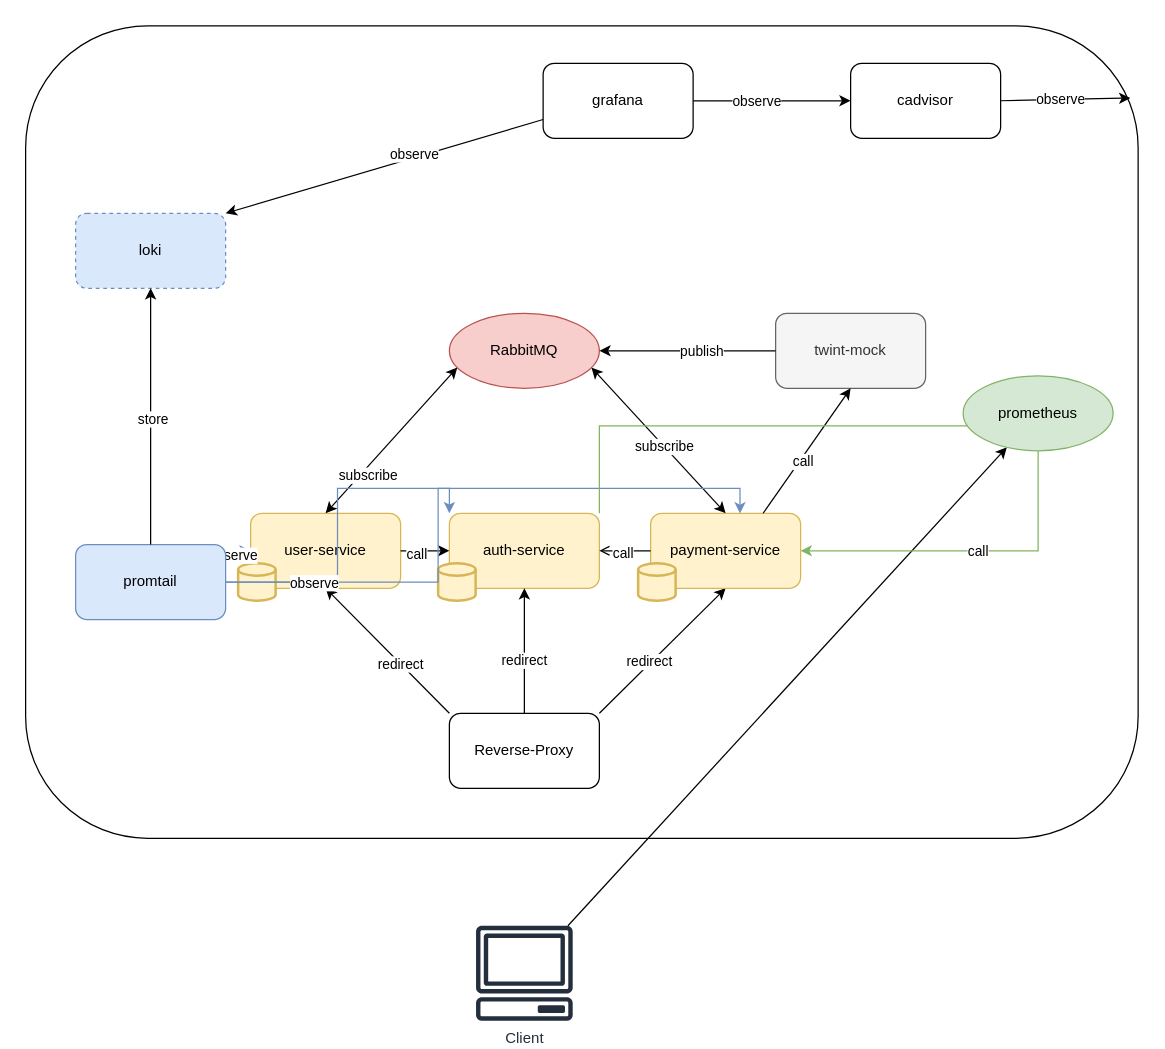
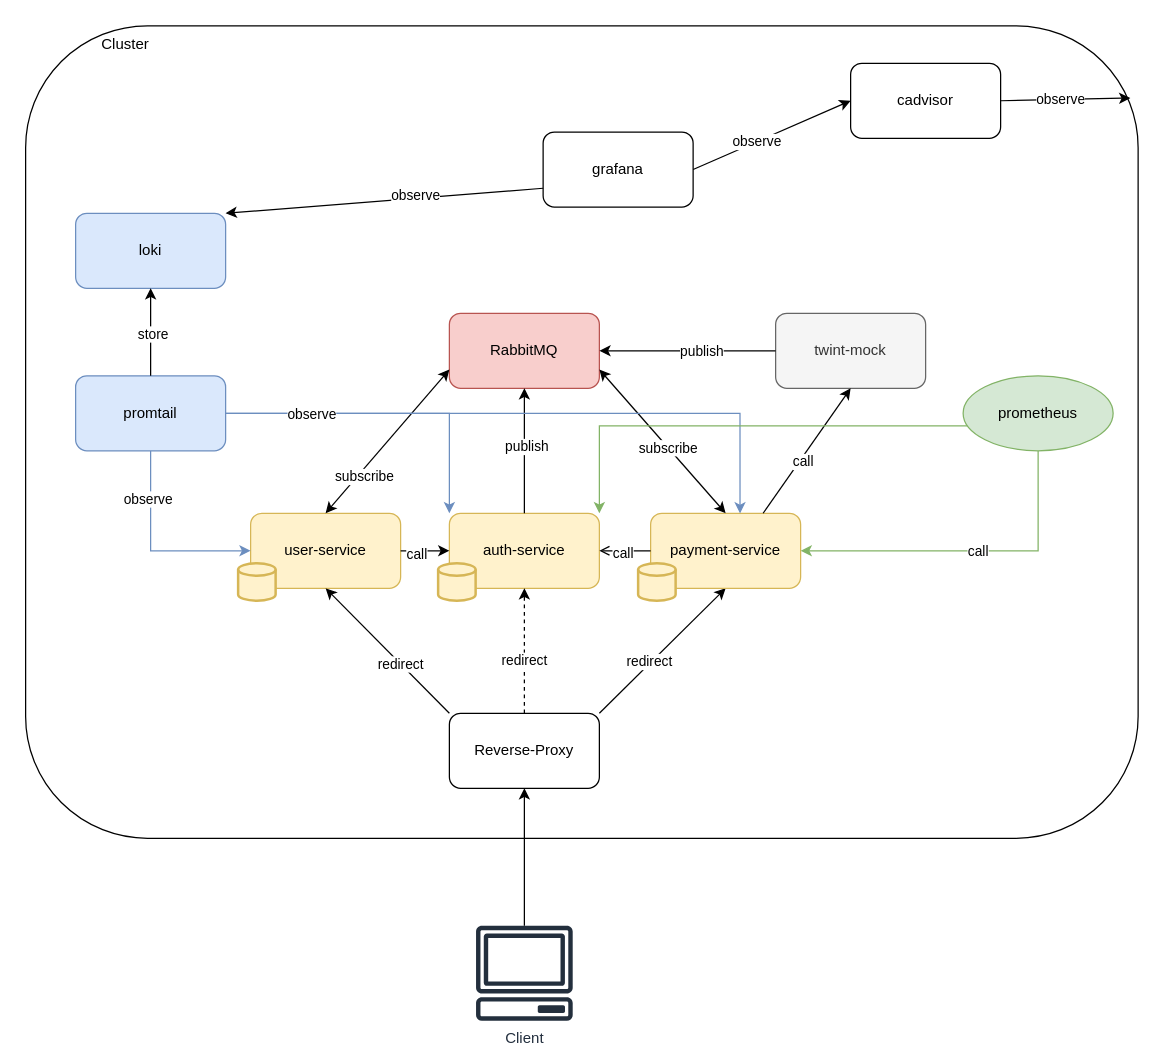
none -> (126, 44)
(618, 101) -> (618, 169)
(151, 251) -> (151, 251)
(524, 351) -> (524, 351)
none -> (524, 455)
(599, 506) -> (599, 503)
(151, 582) -> (151, 413)
(524, 625) -> (524, 625)
(784, 690) -> (524, 861)
